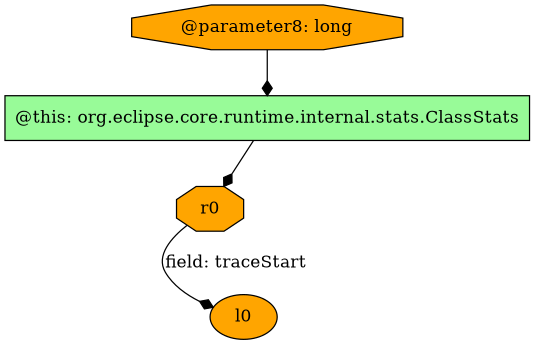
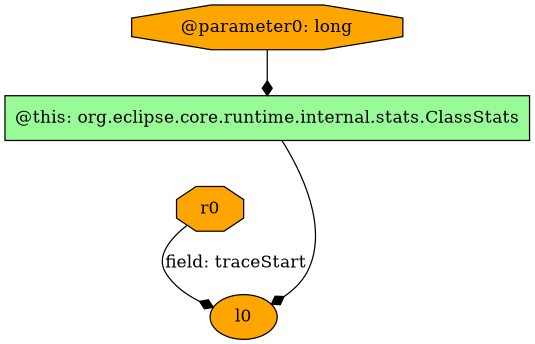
(267, 27) -> (267, 27)
(243, 157) -> (314, 220)
